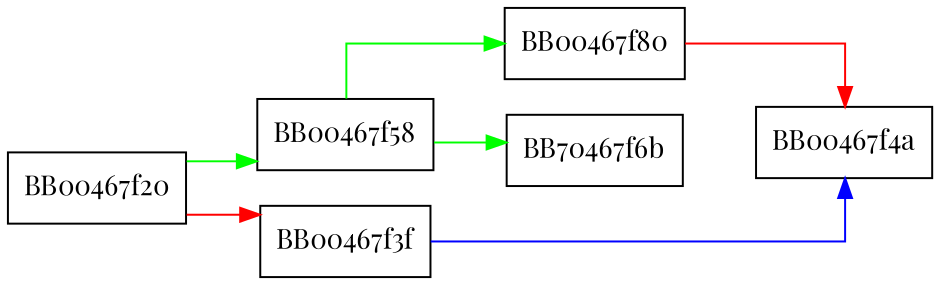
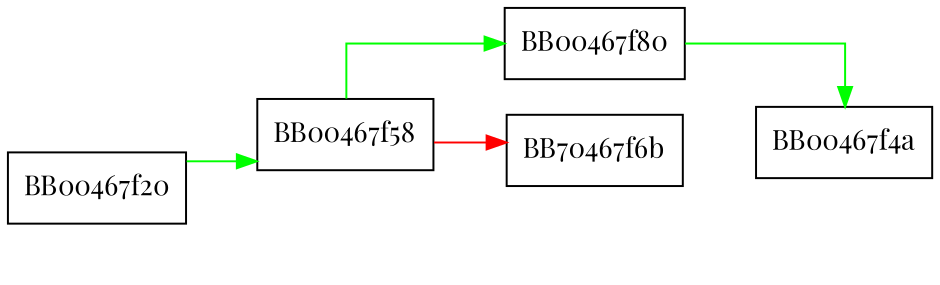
(787, 44) -> (787, 44)
(460, 142) -> (460, 142)
(345, 241) -> none
